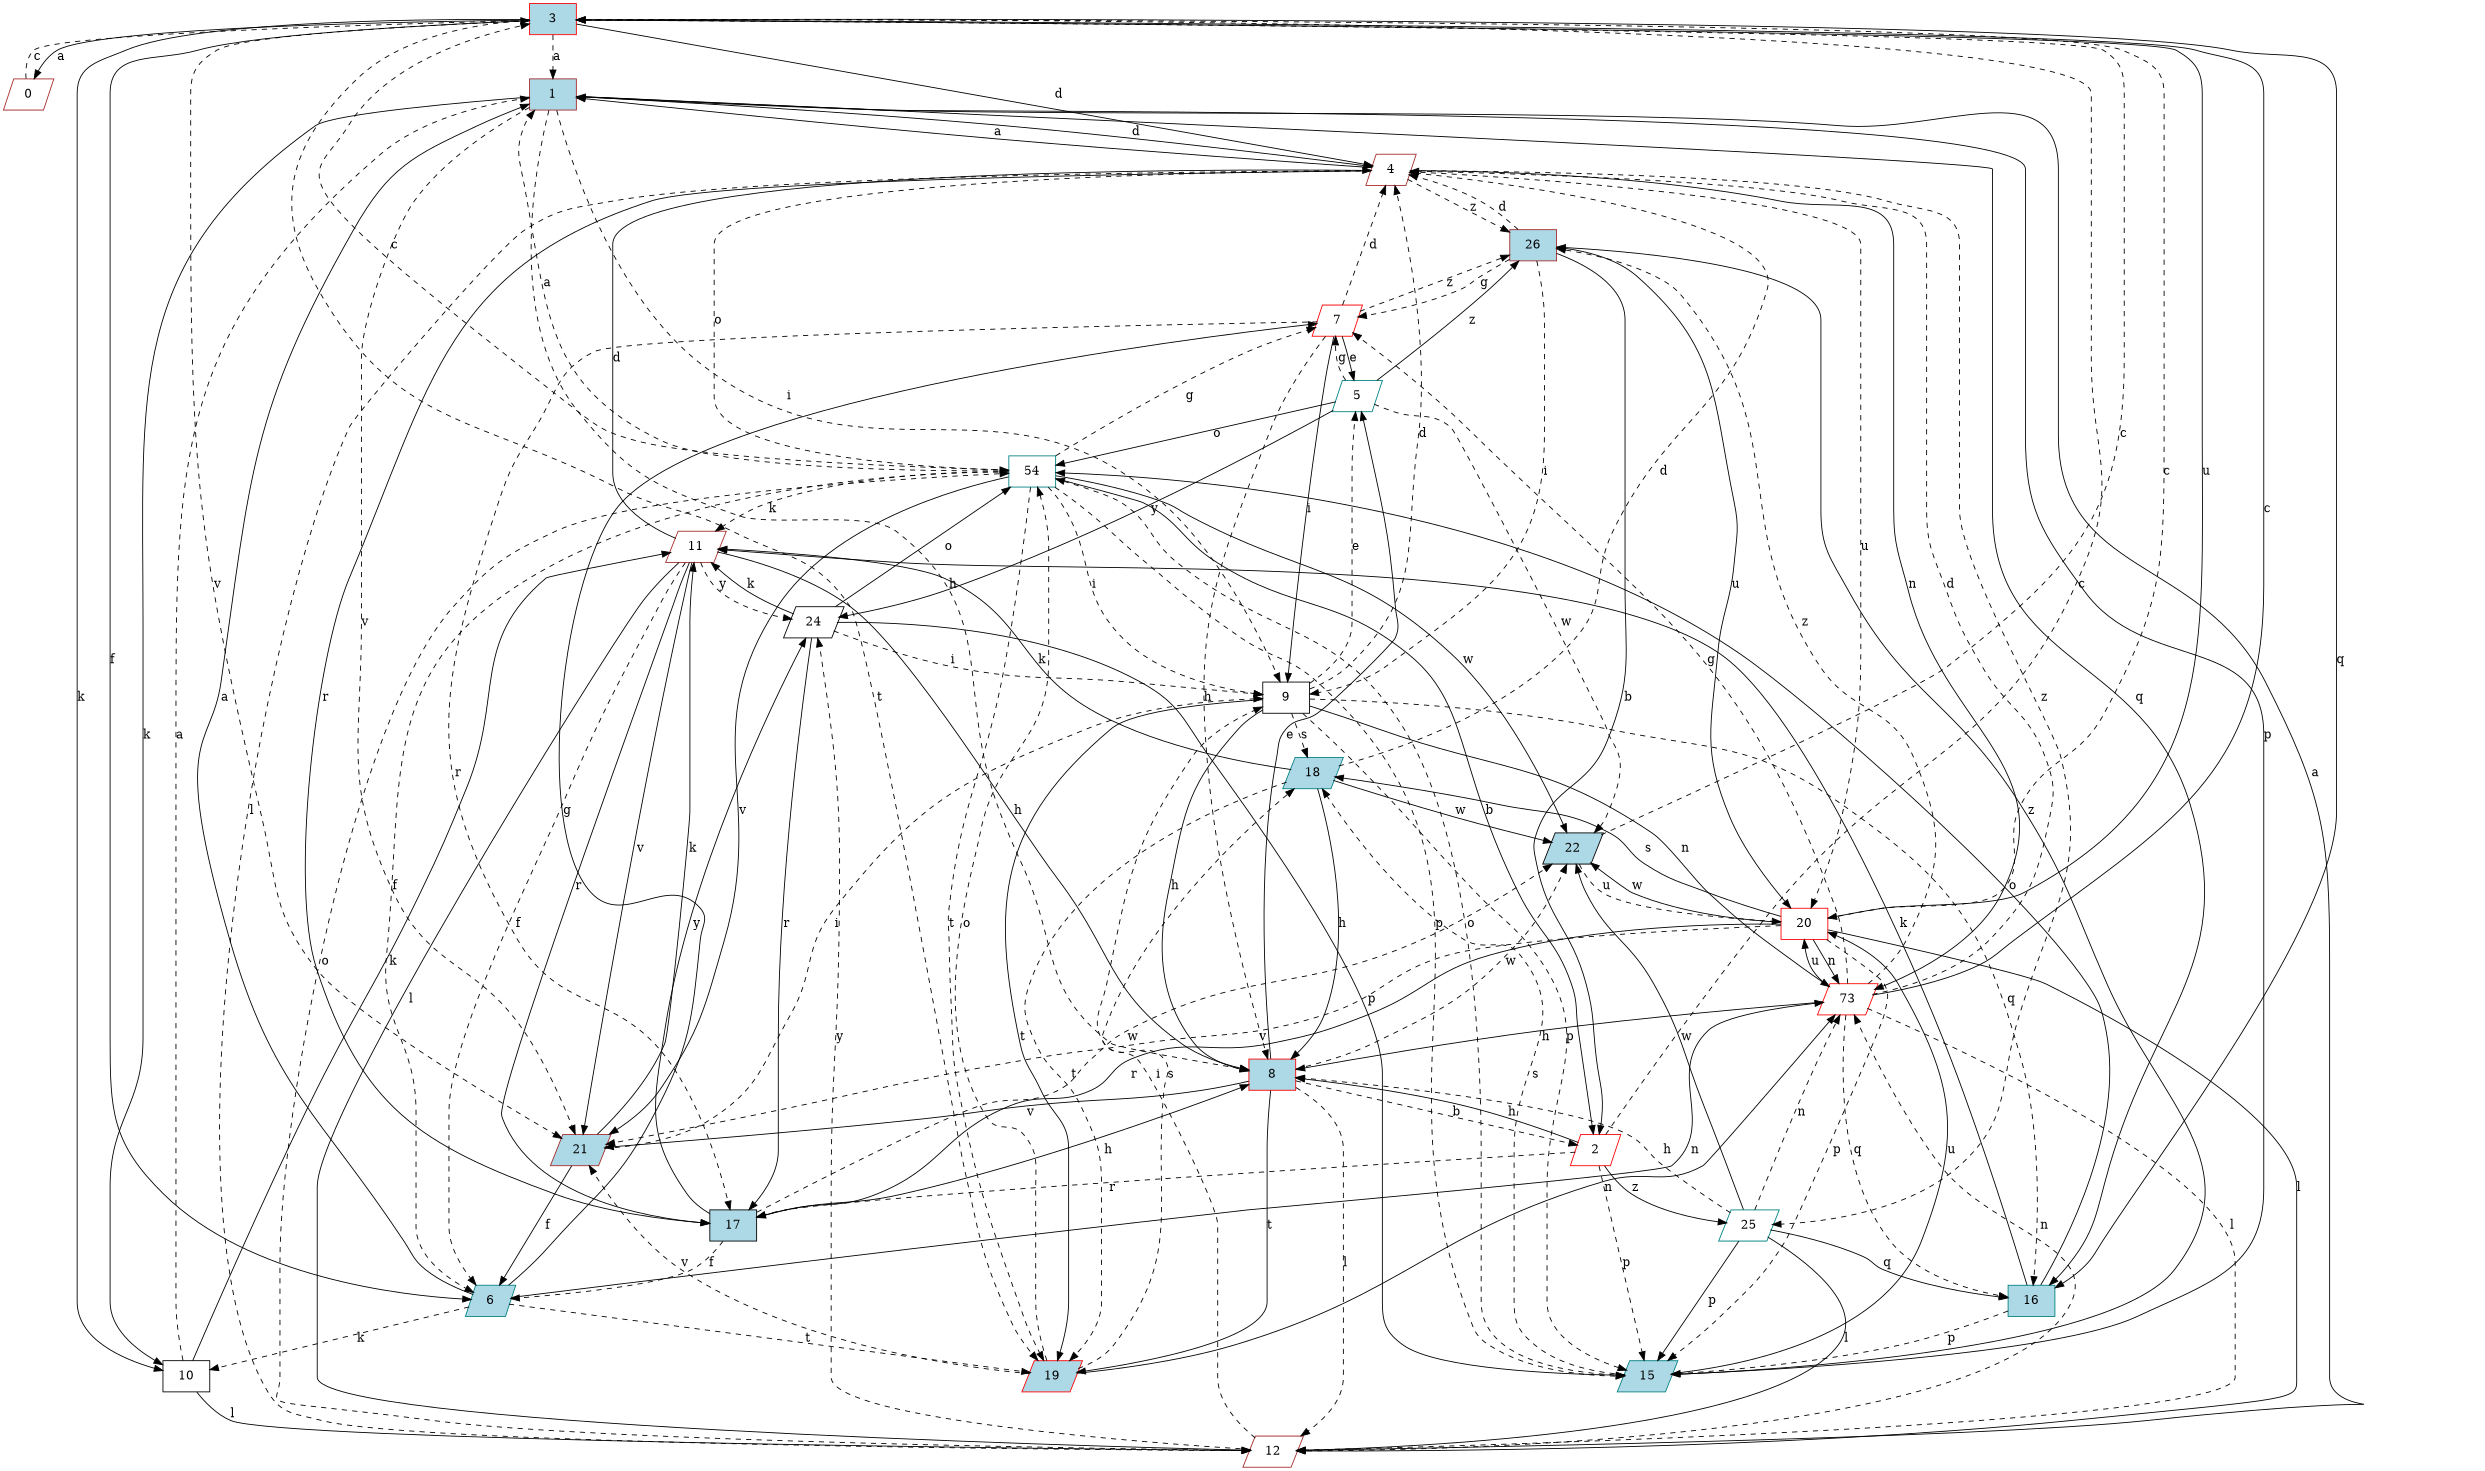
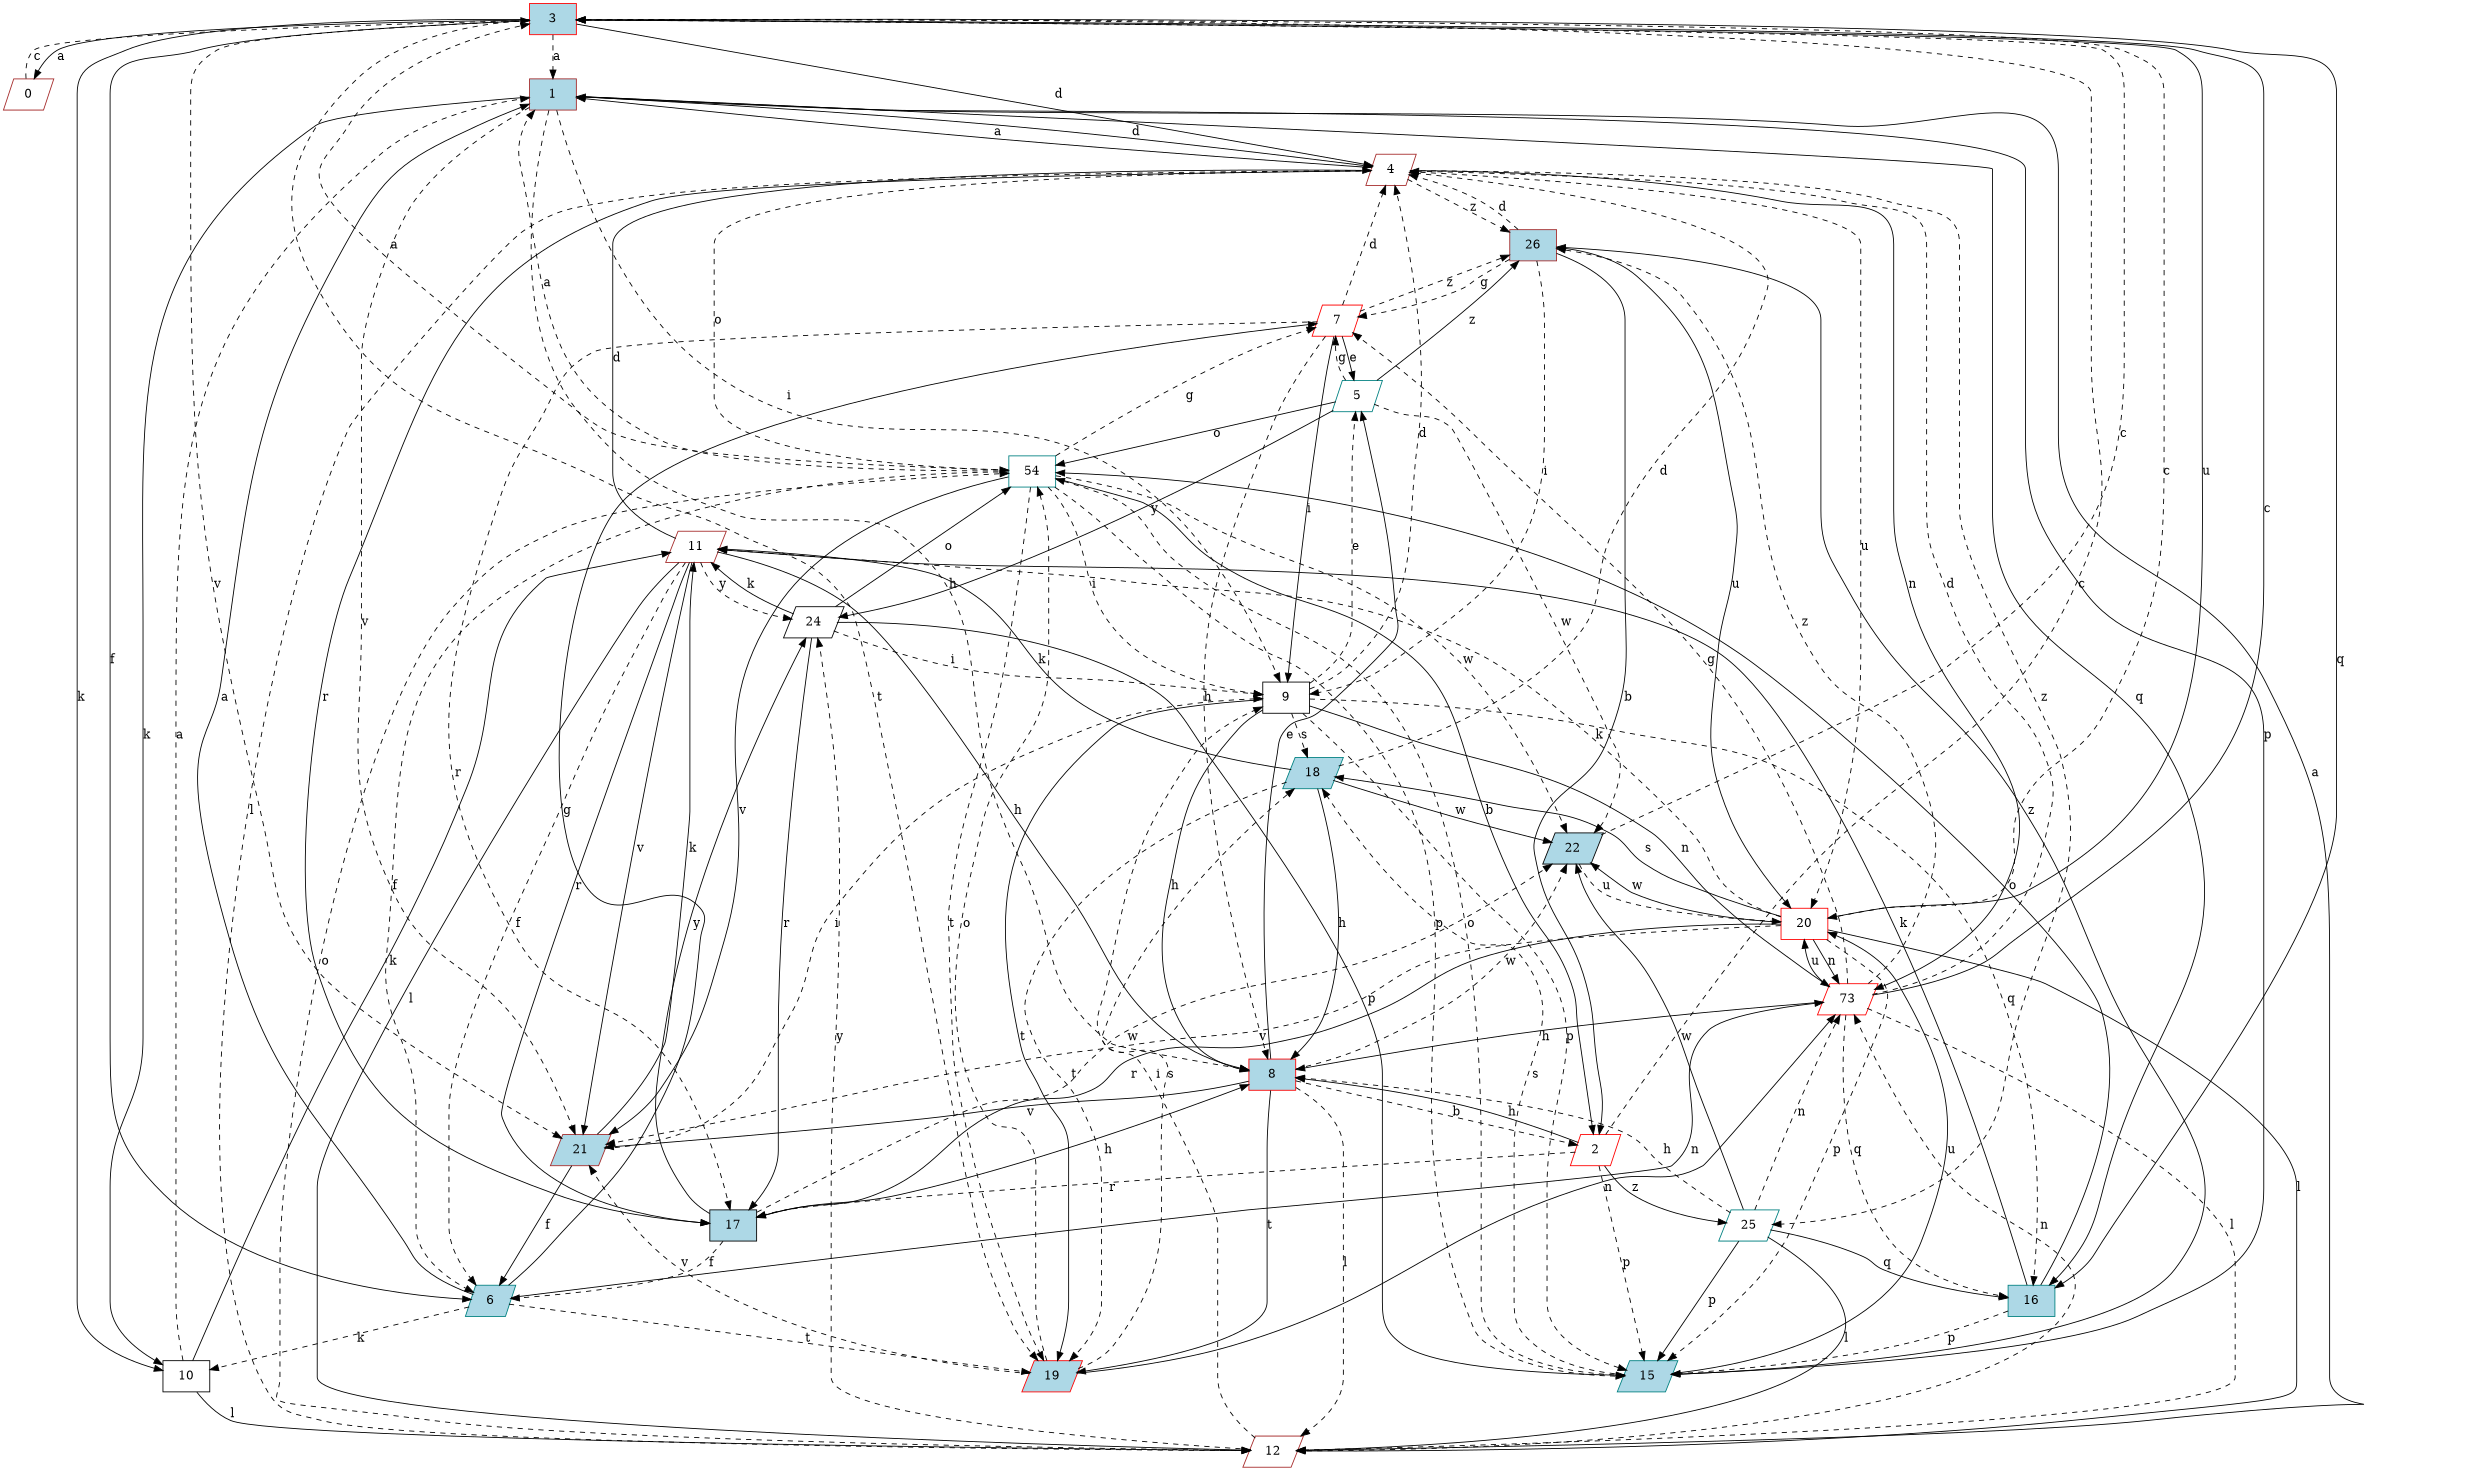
(394, 245) -> (394, 245)
(797, 494) -> (1338, 604)
(1342, 580) -> (1342, 580)
